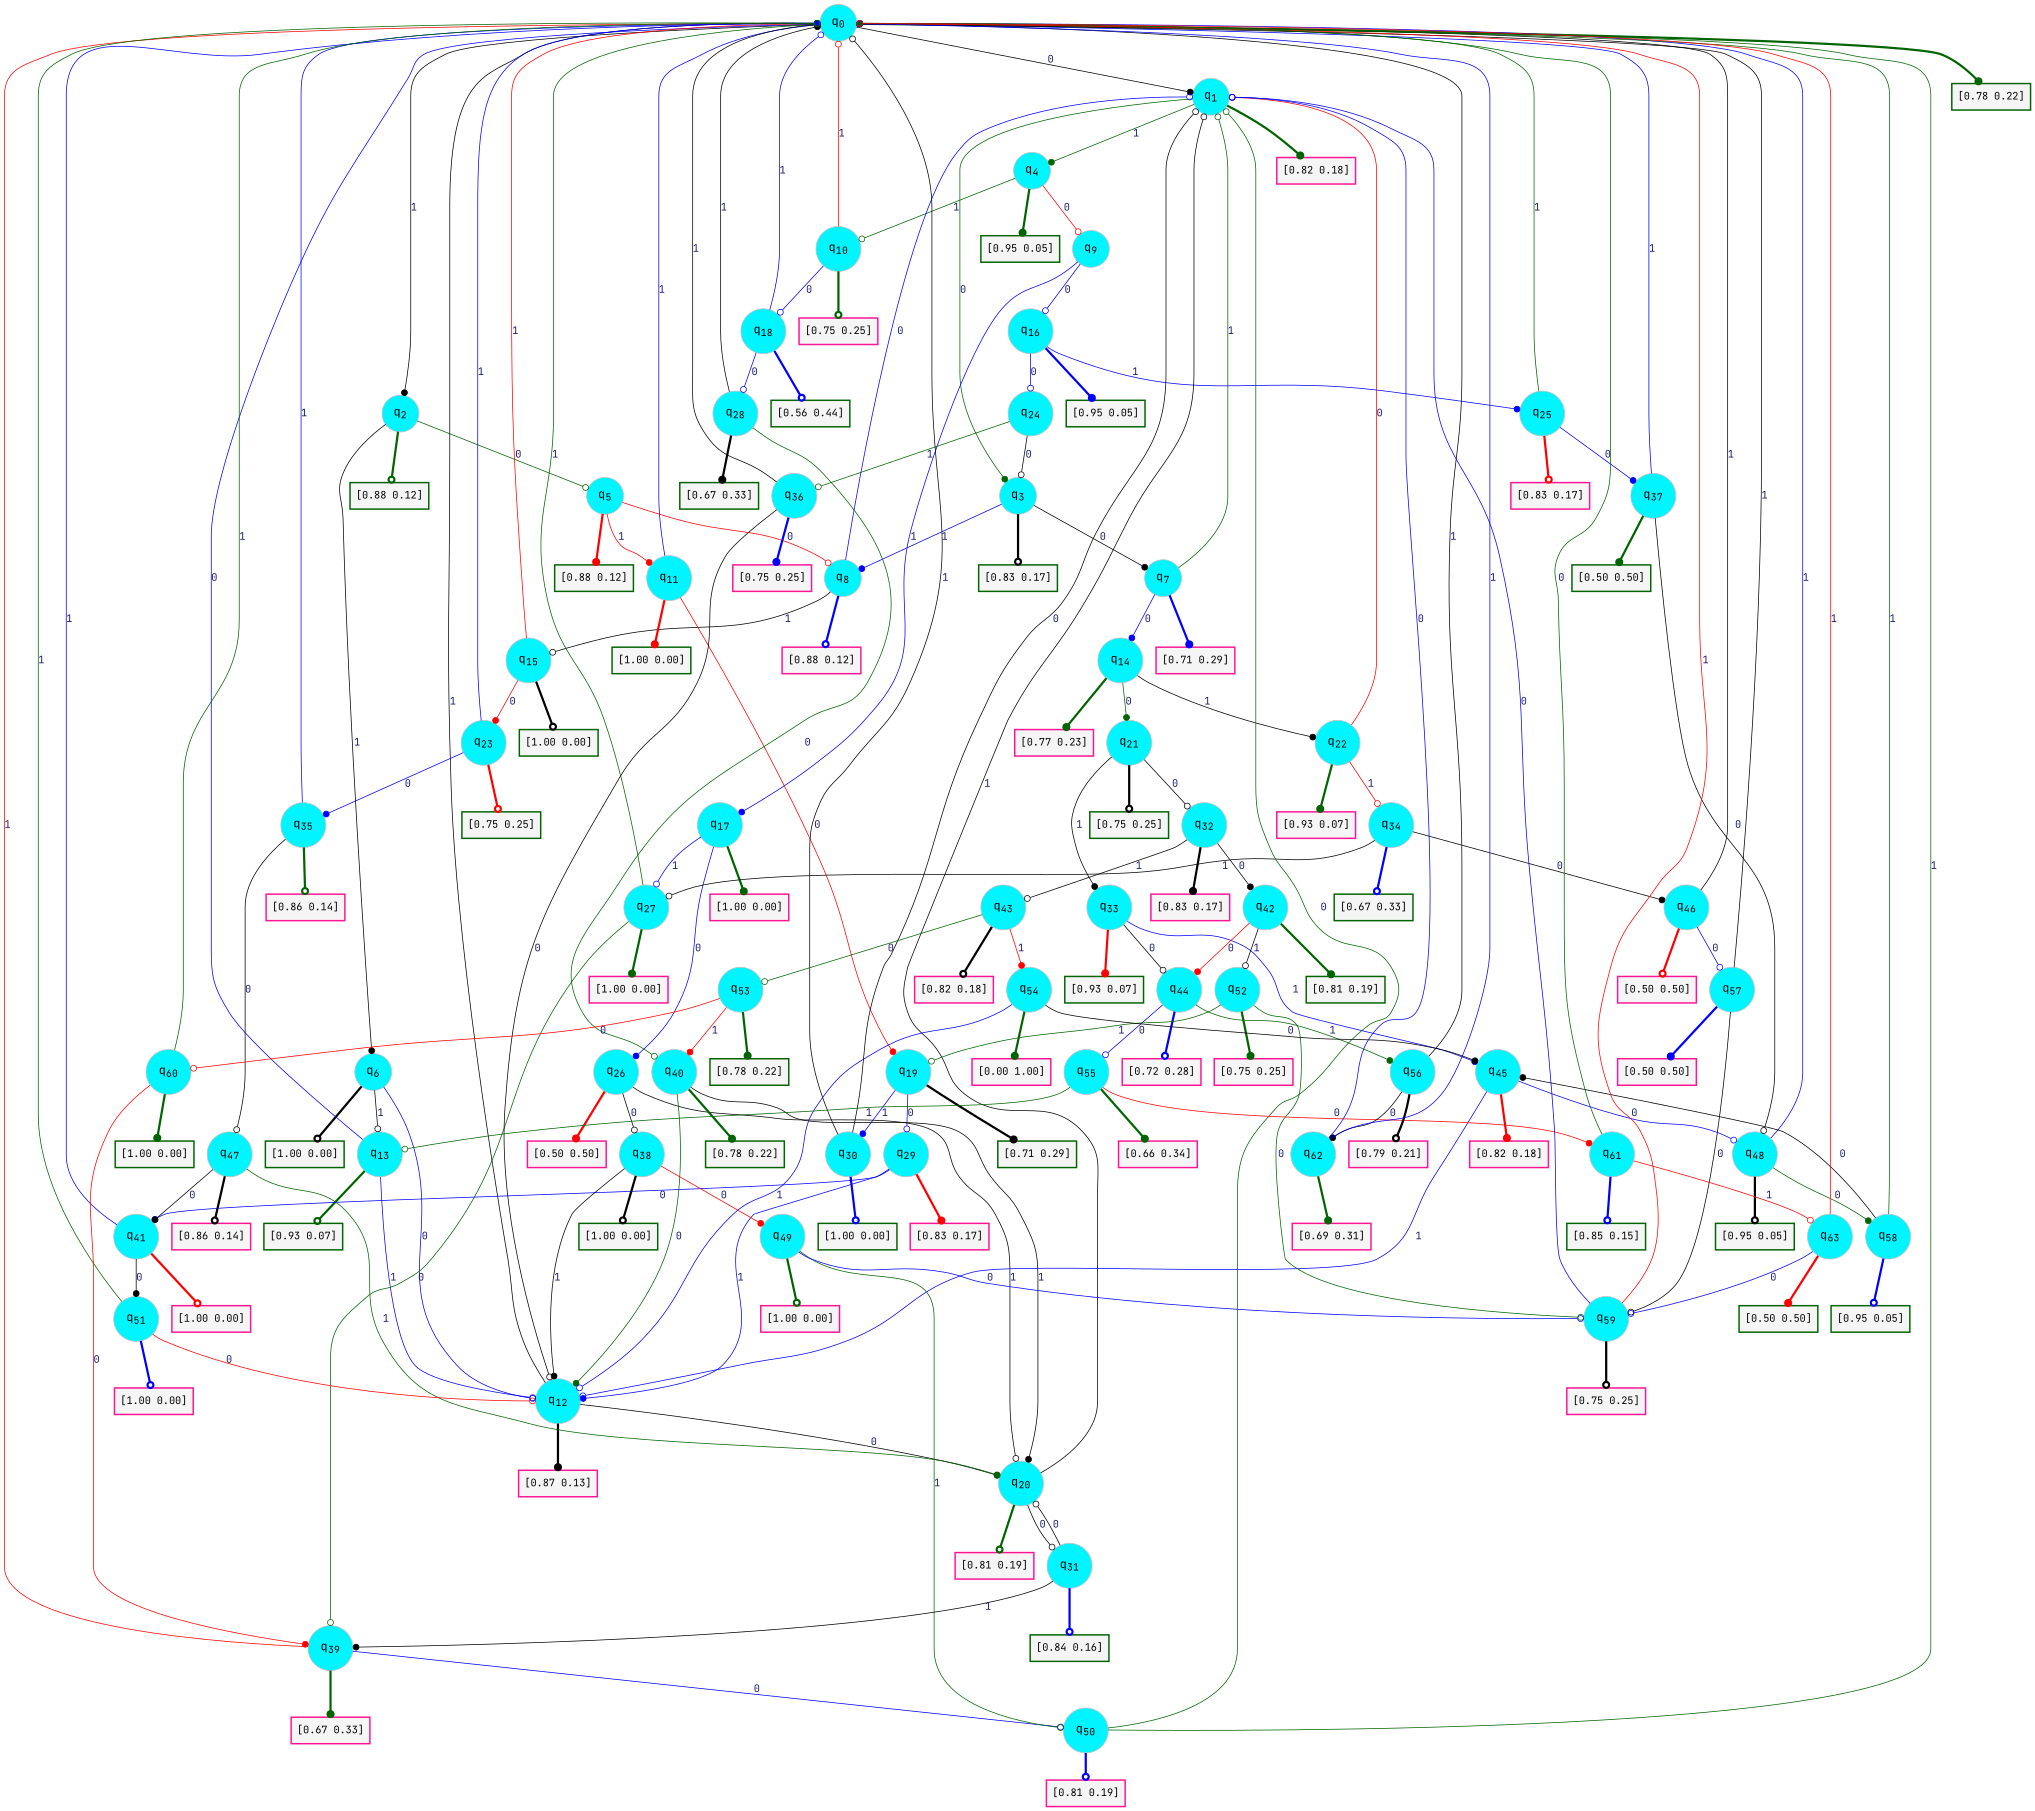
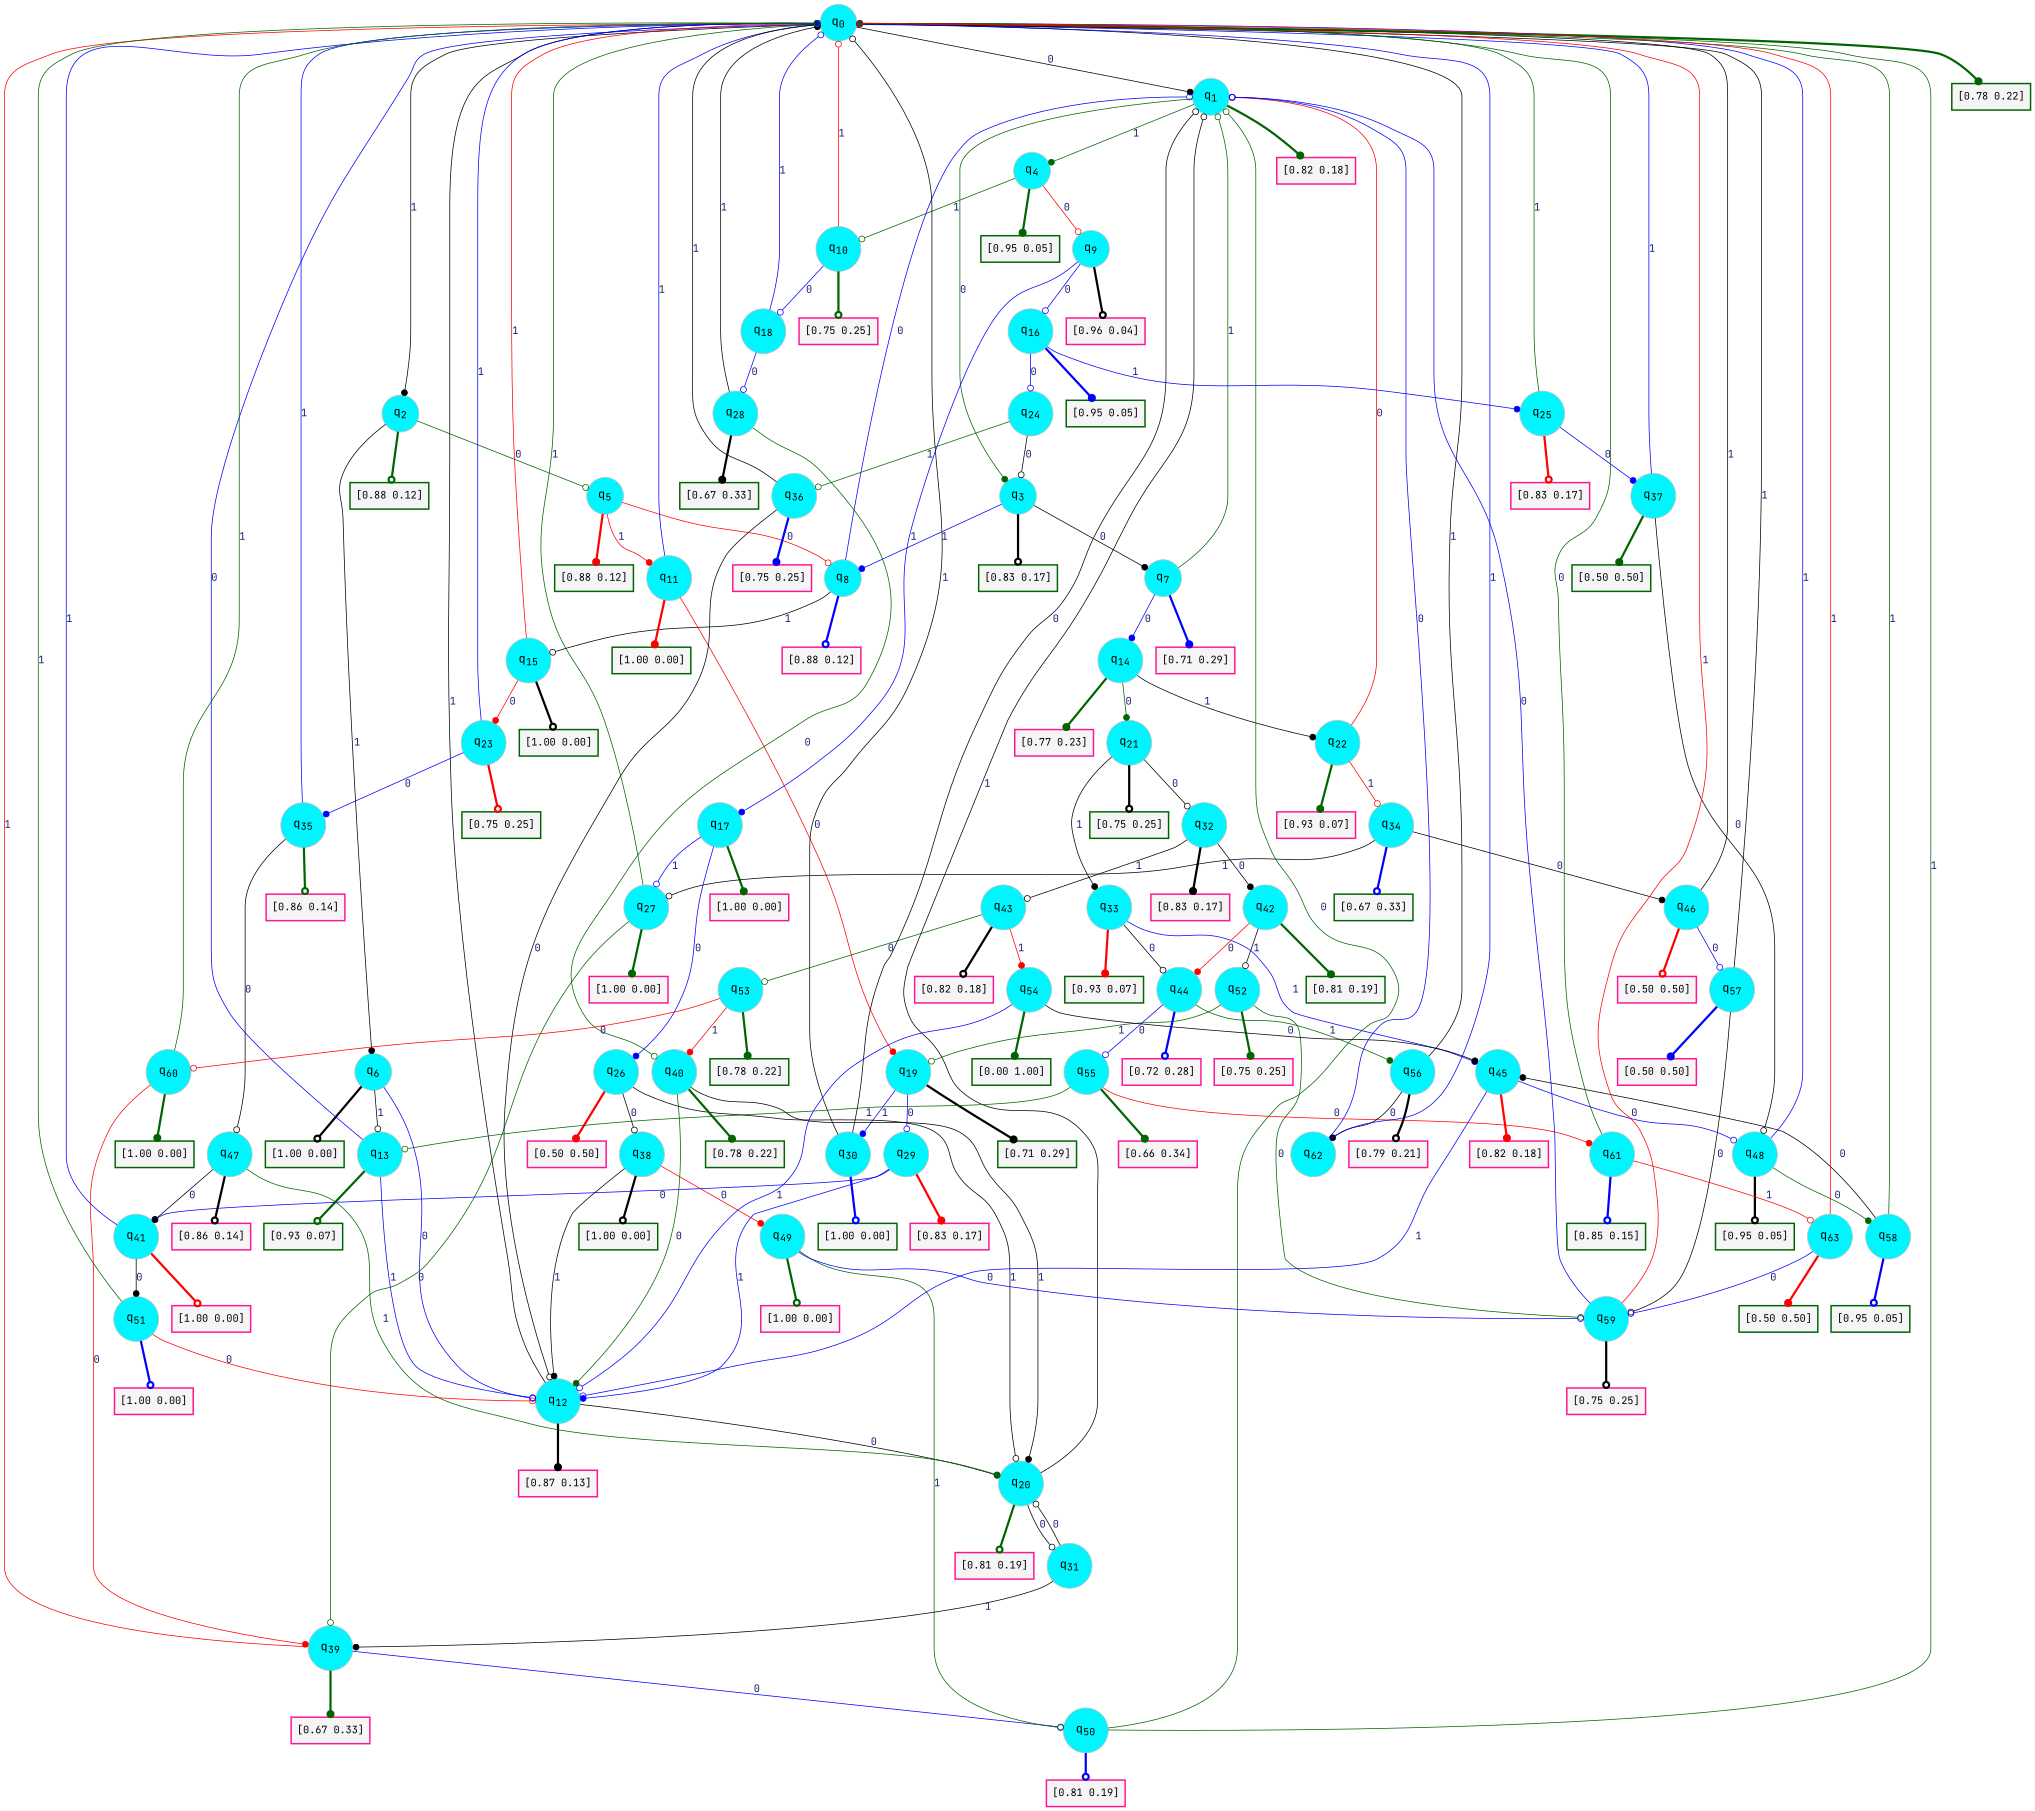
none -> (1106, 331)
(810, 414) -> none
(1011, 1072) -> (1011, 1072)
(1332, 1237) -> none
(1070, 1648) -> none
